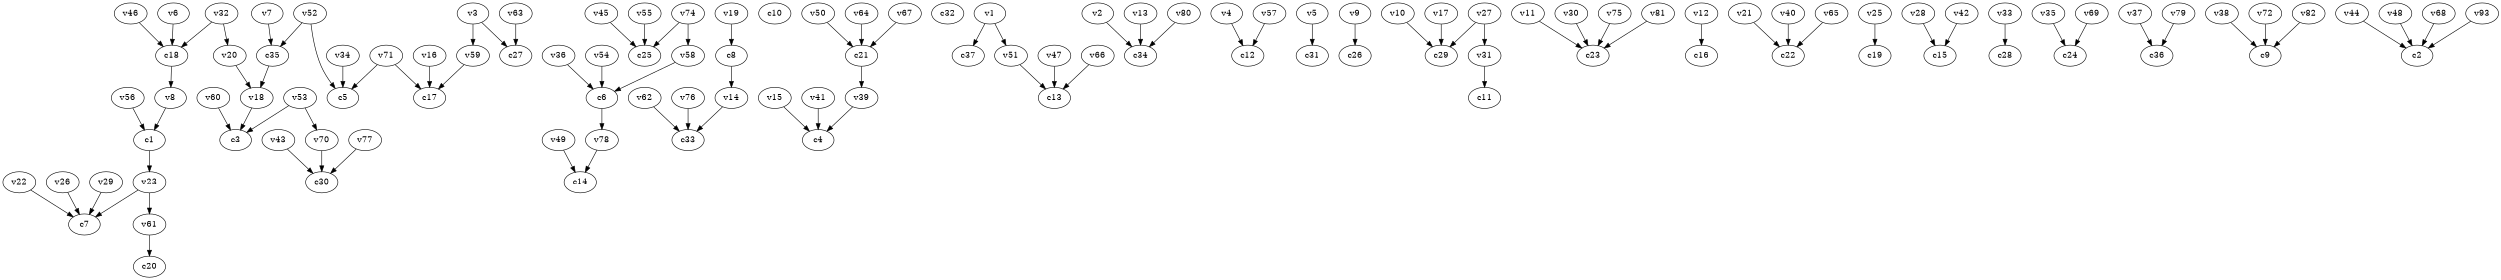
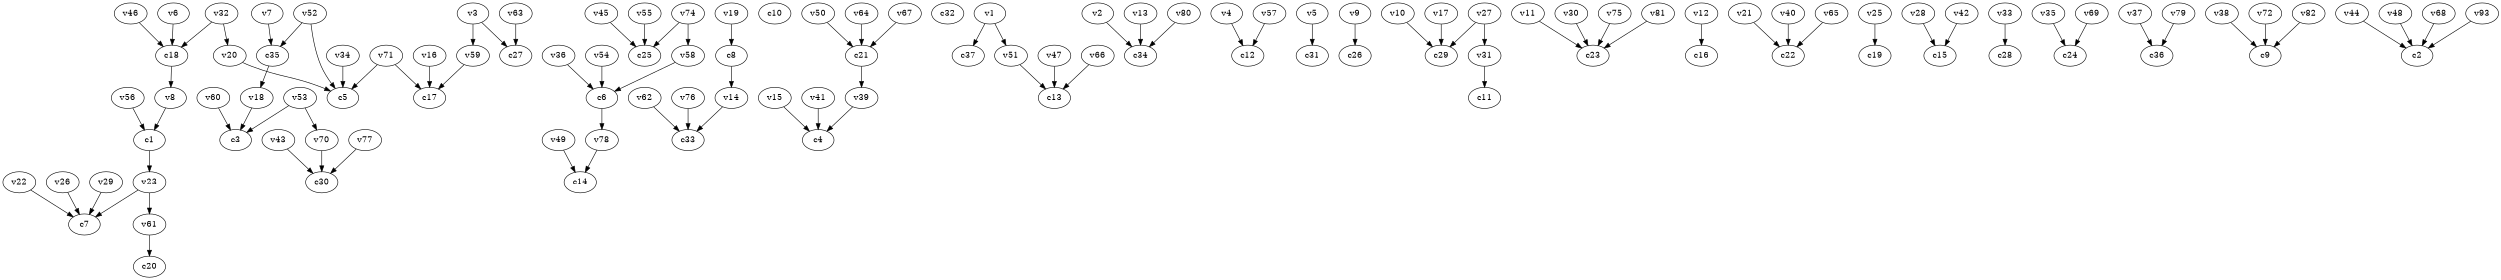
(242, 74) -> (284, 76)
